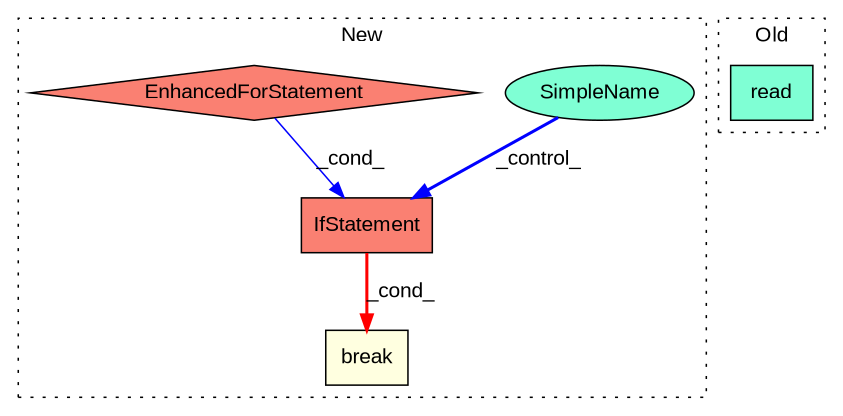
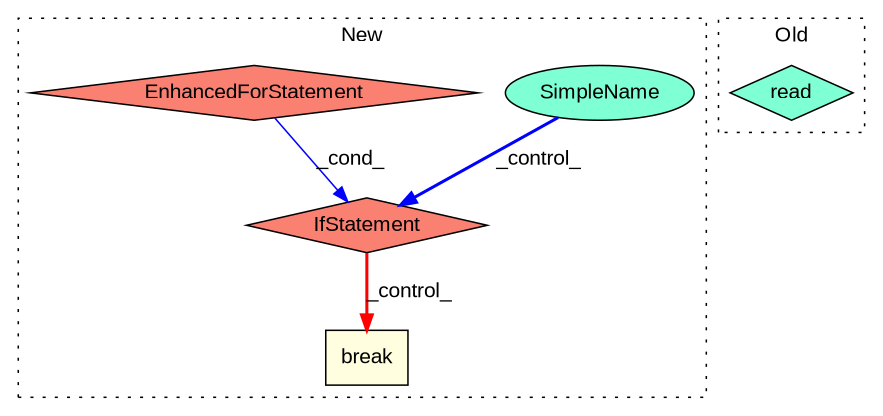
(772, 93) -> (792, 93)
(367, 225) -> (367, 225)
(401, 292) -> (409, 292)
